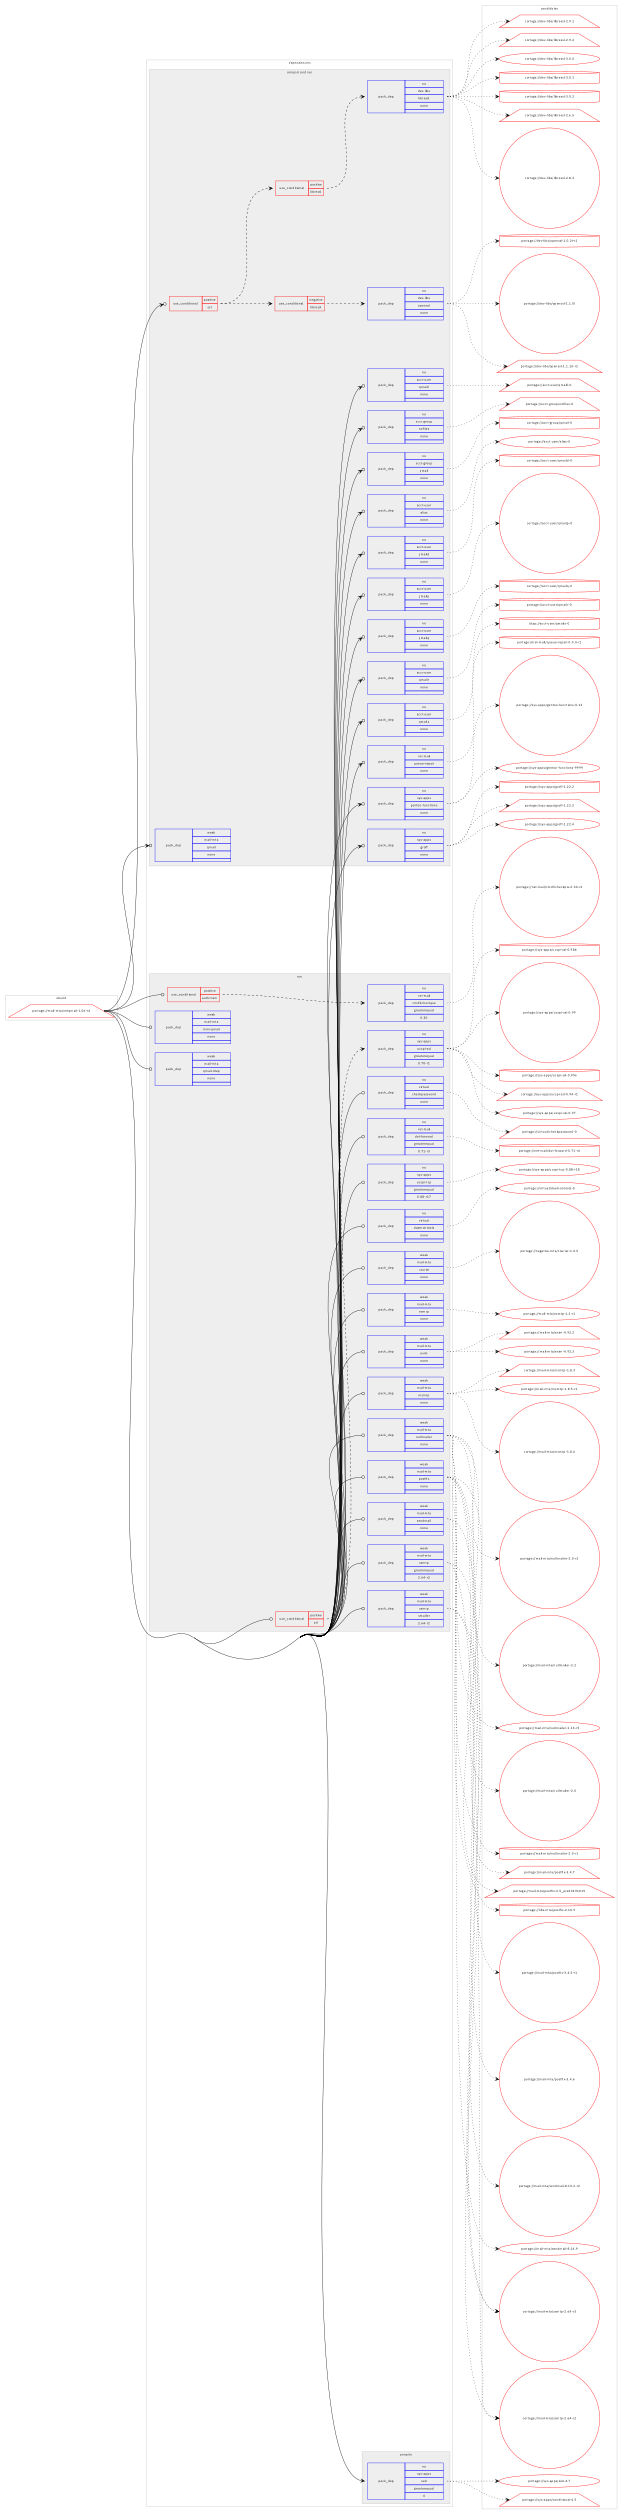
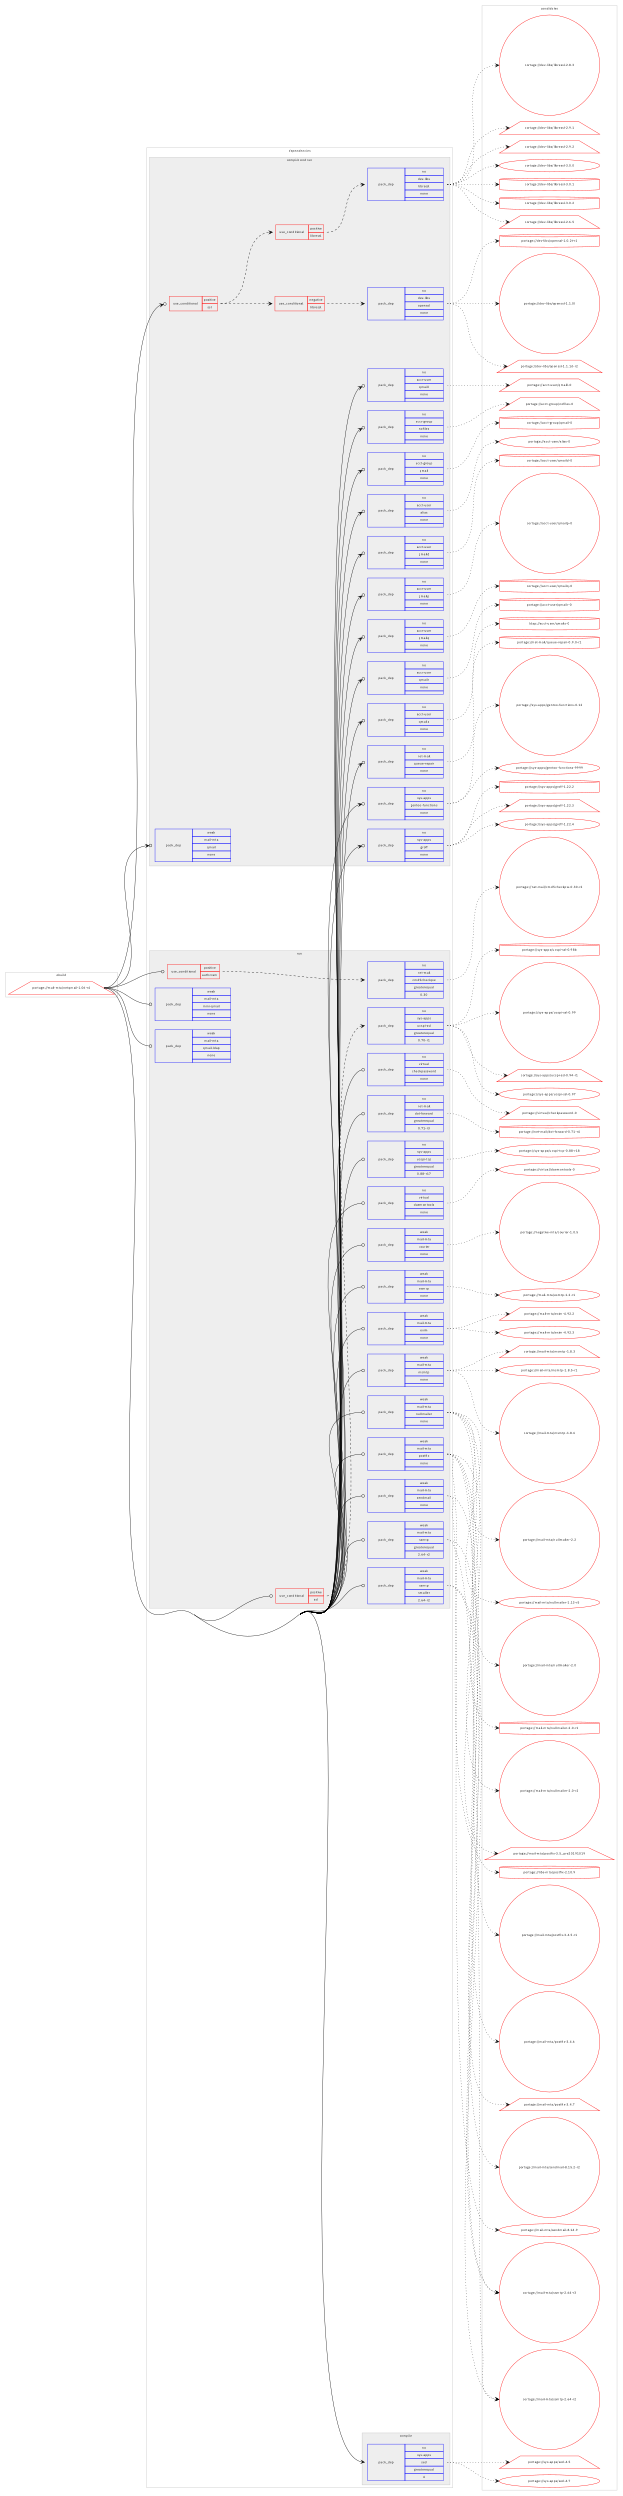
(550, 1075) -> none
(550, 2500) -> (550, 2462)
